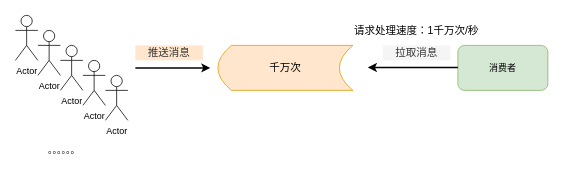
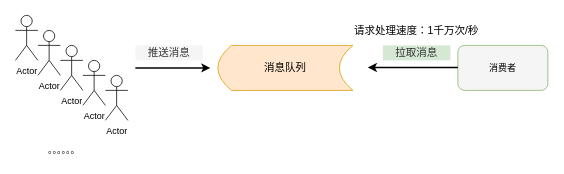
(169, 53) -> (169, 53)
(417, 53) -> (417, 53)
(285, 68) -> (285, 68)
(503, 68) -> (503, 68)
